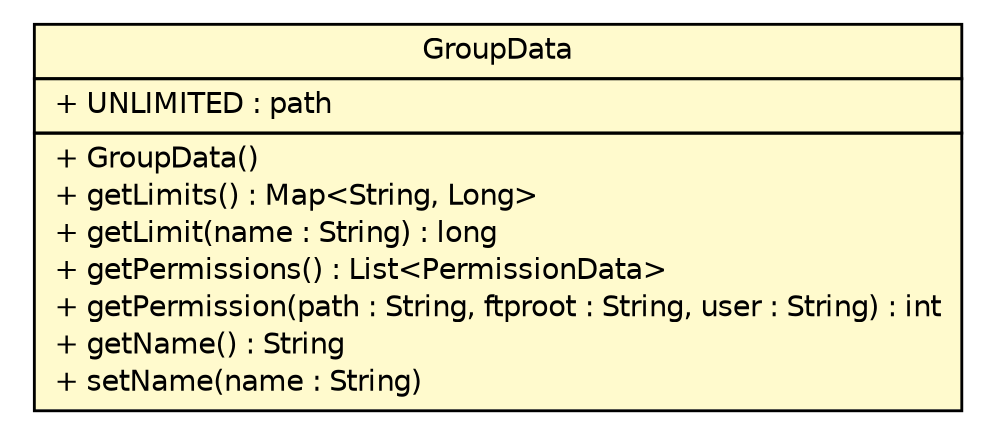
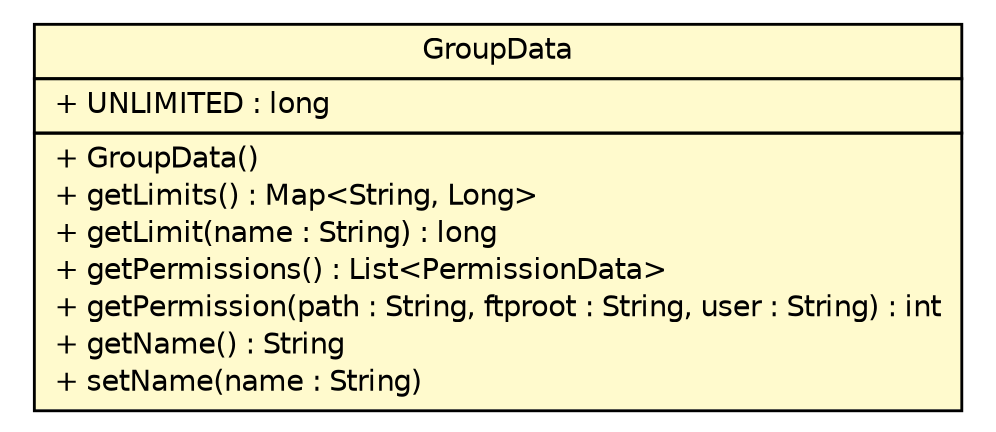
(193, 104) -> (193, 104)
